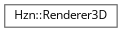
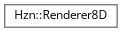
(61, 16) -> (61, 16)
